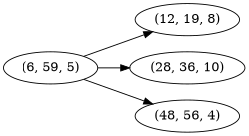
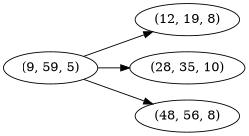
(51, 68) -> (51, 68)
(187, 68) -> (187, 68)
(187, 116) -> (187, 116)
